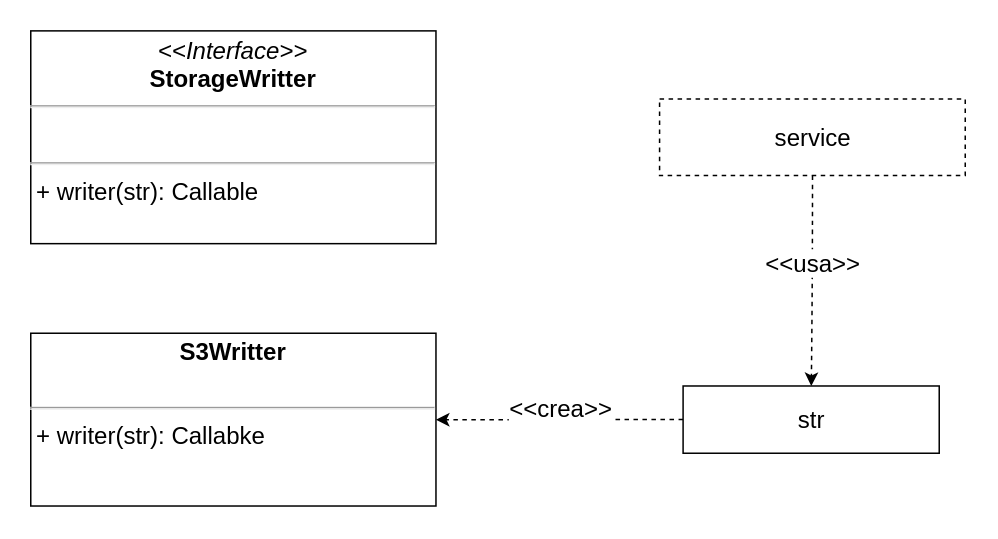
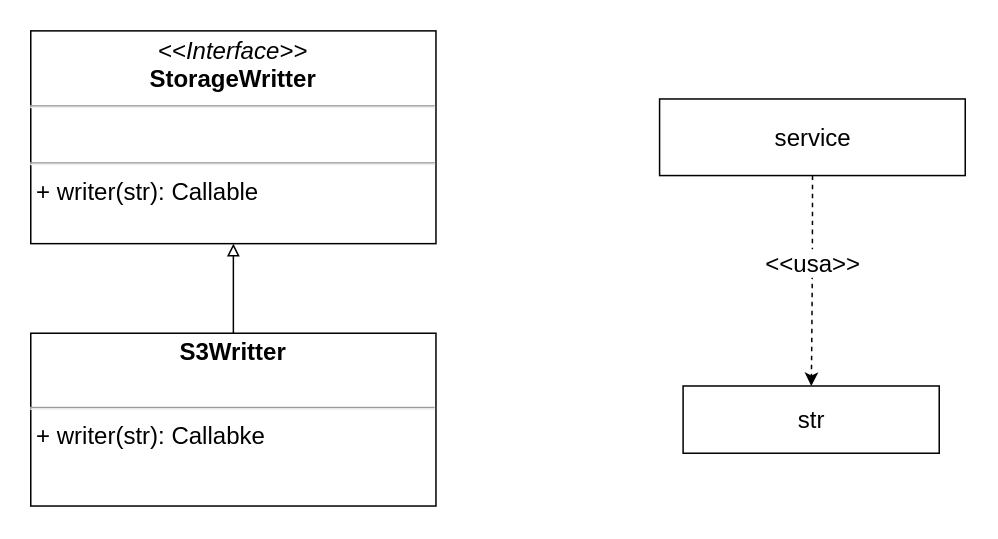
(812, 137) -> (812, 137)
none -> (233, 294)
(648, 419) -> none
